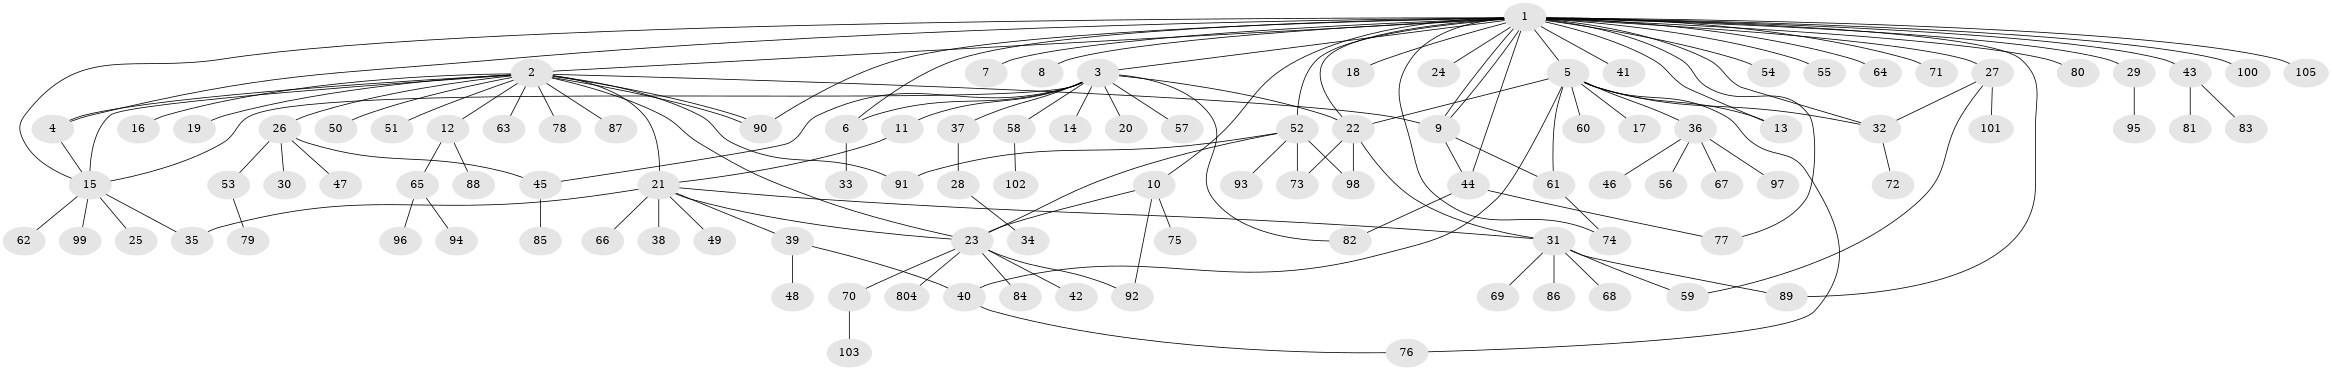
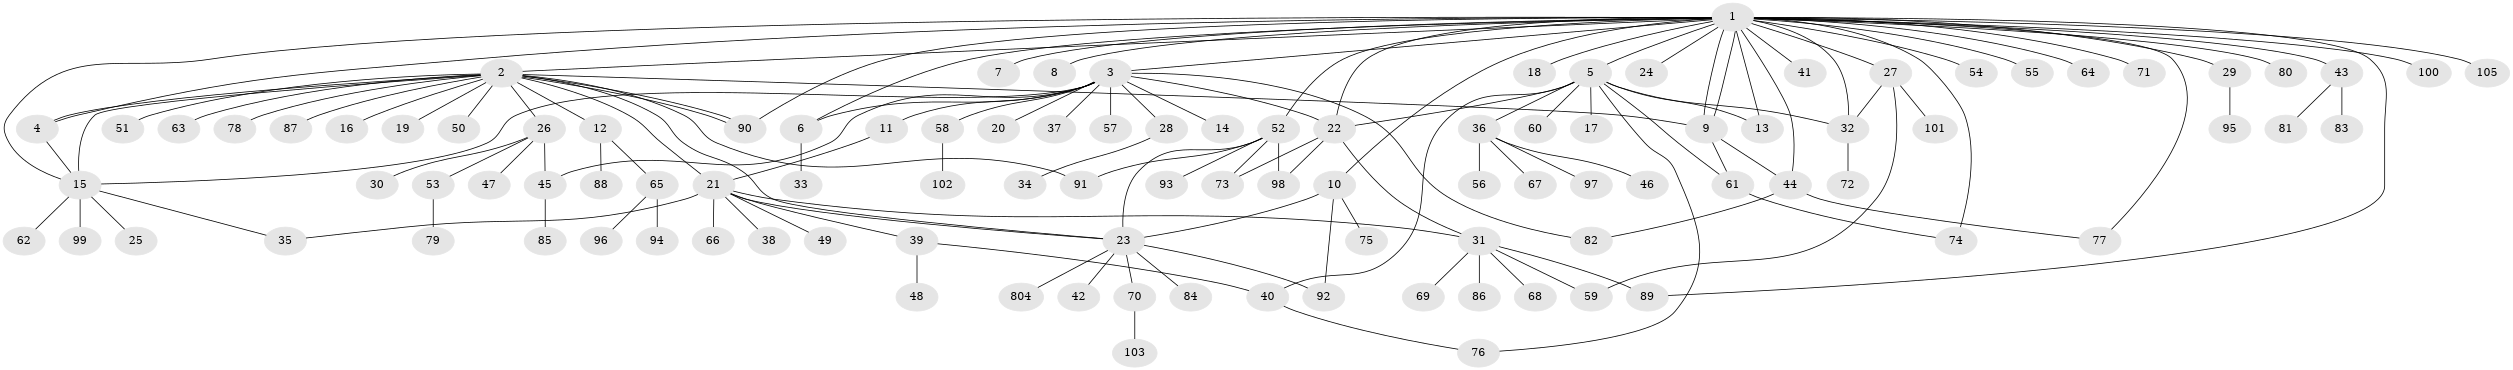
(958, 157) -> (1139, 101)
